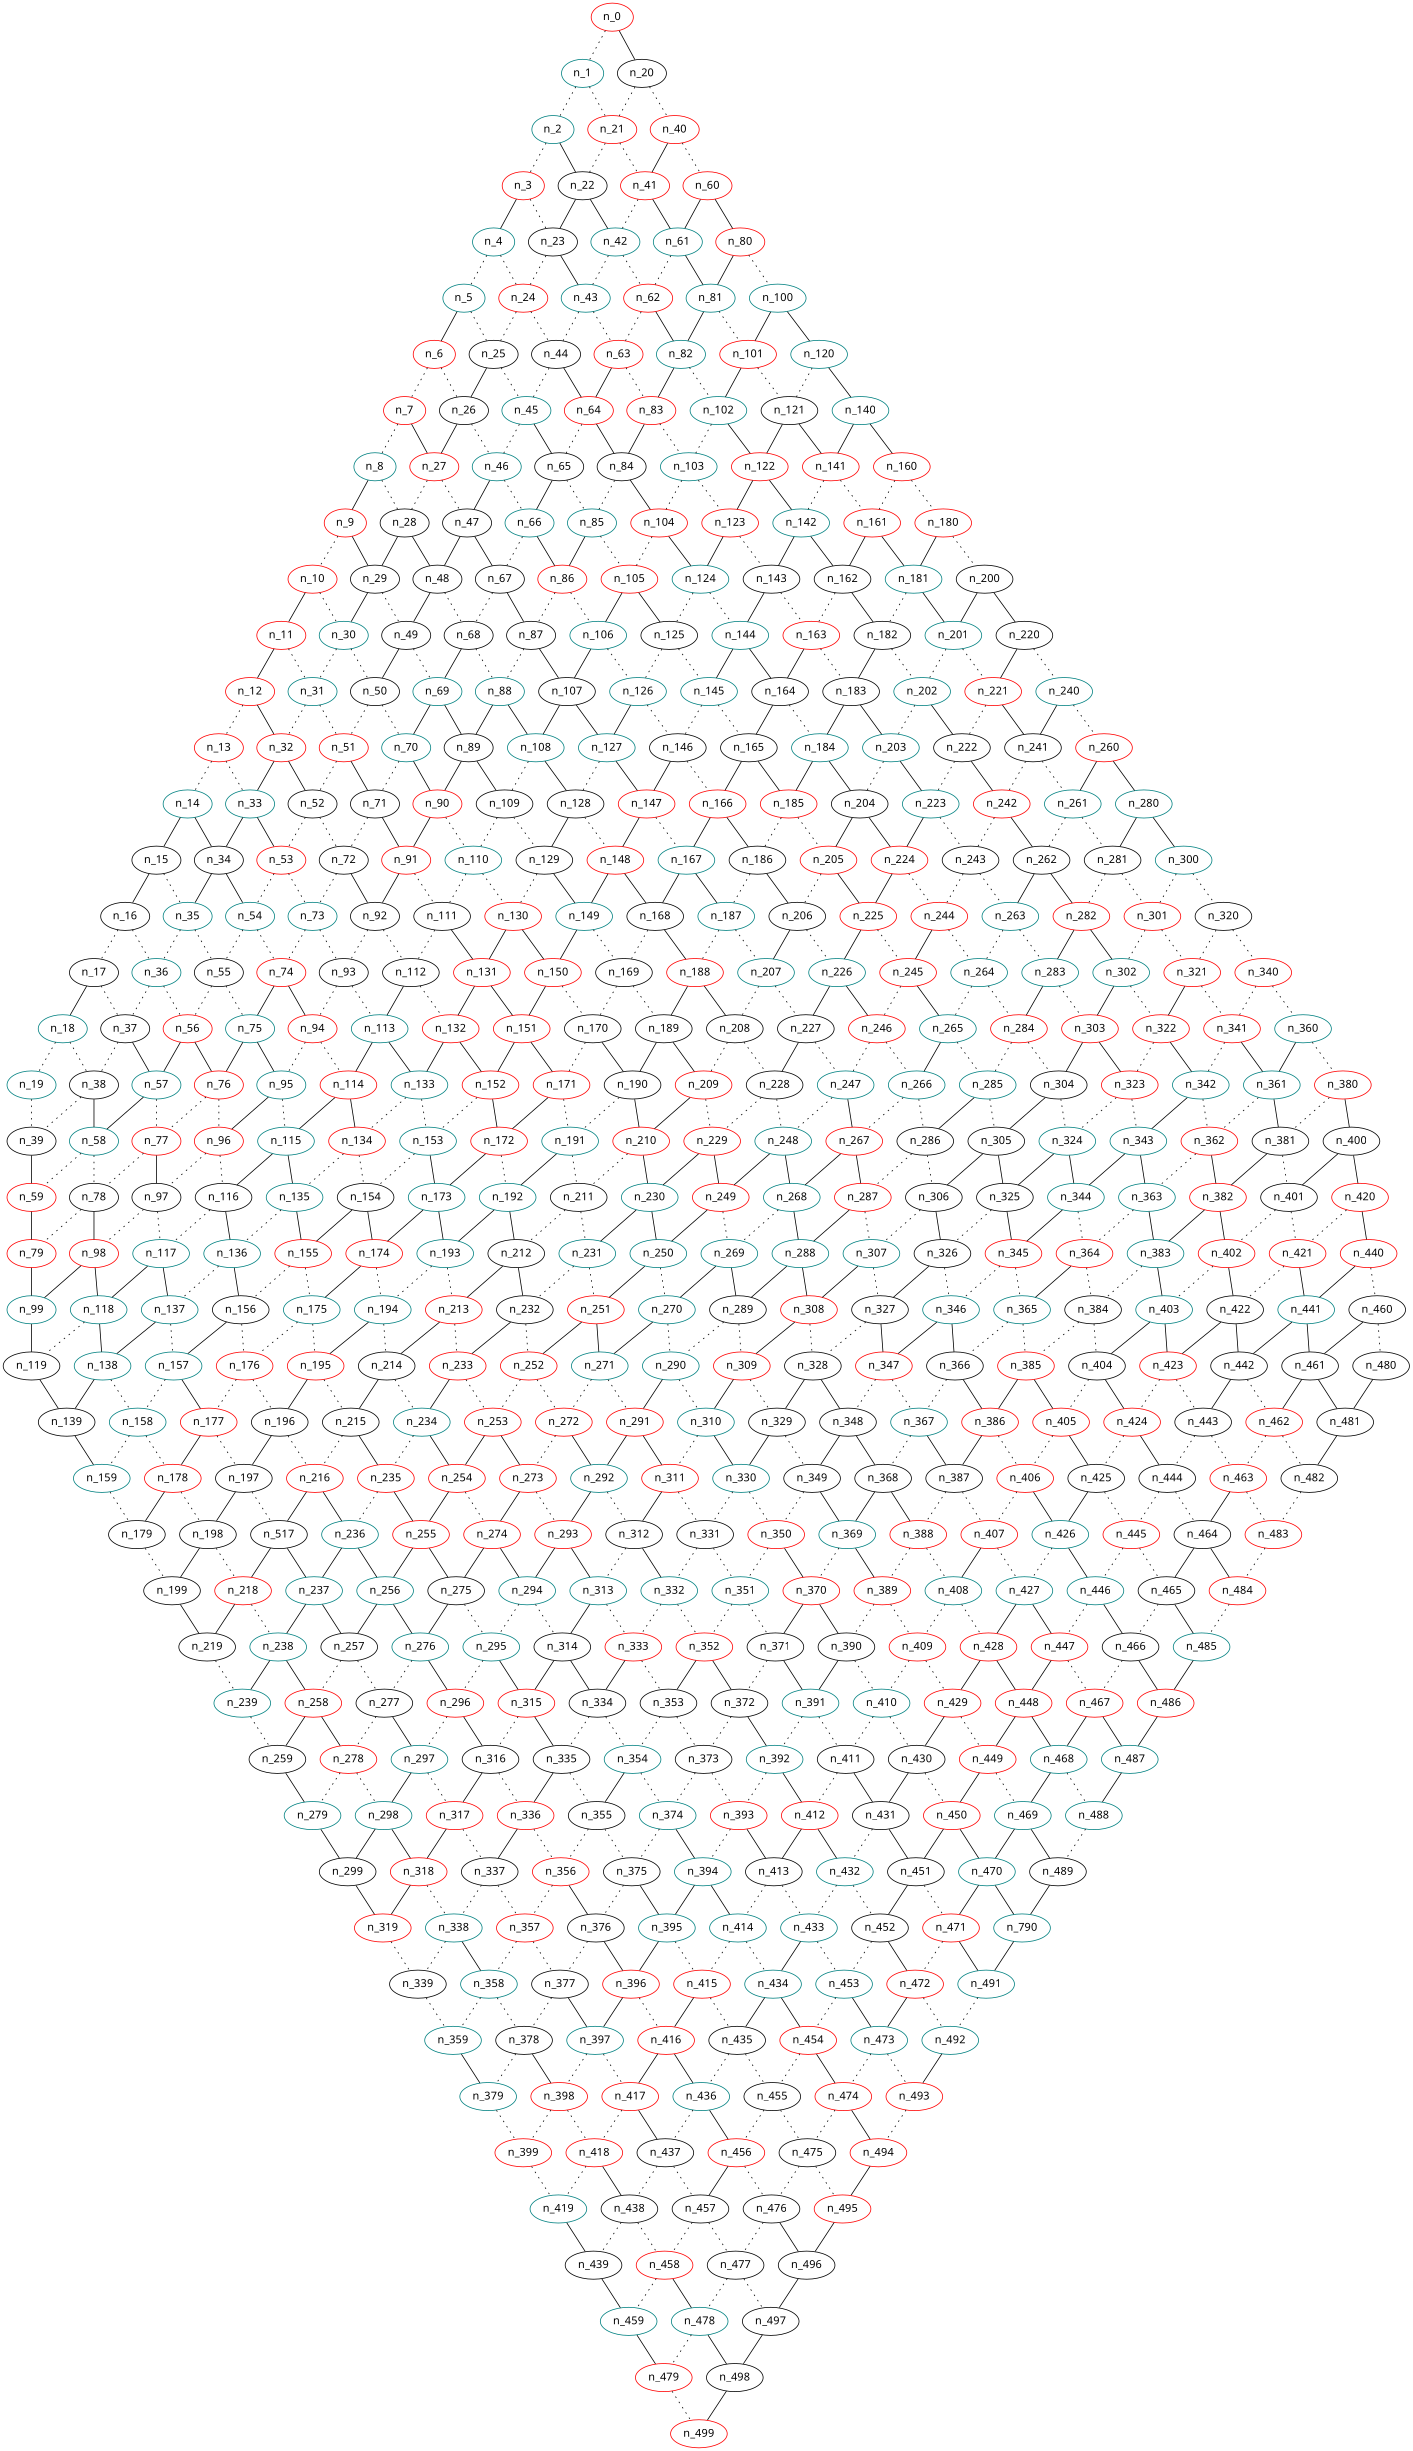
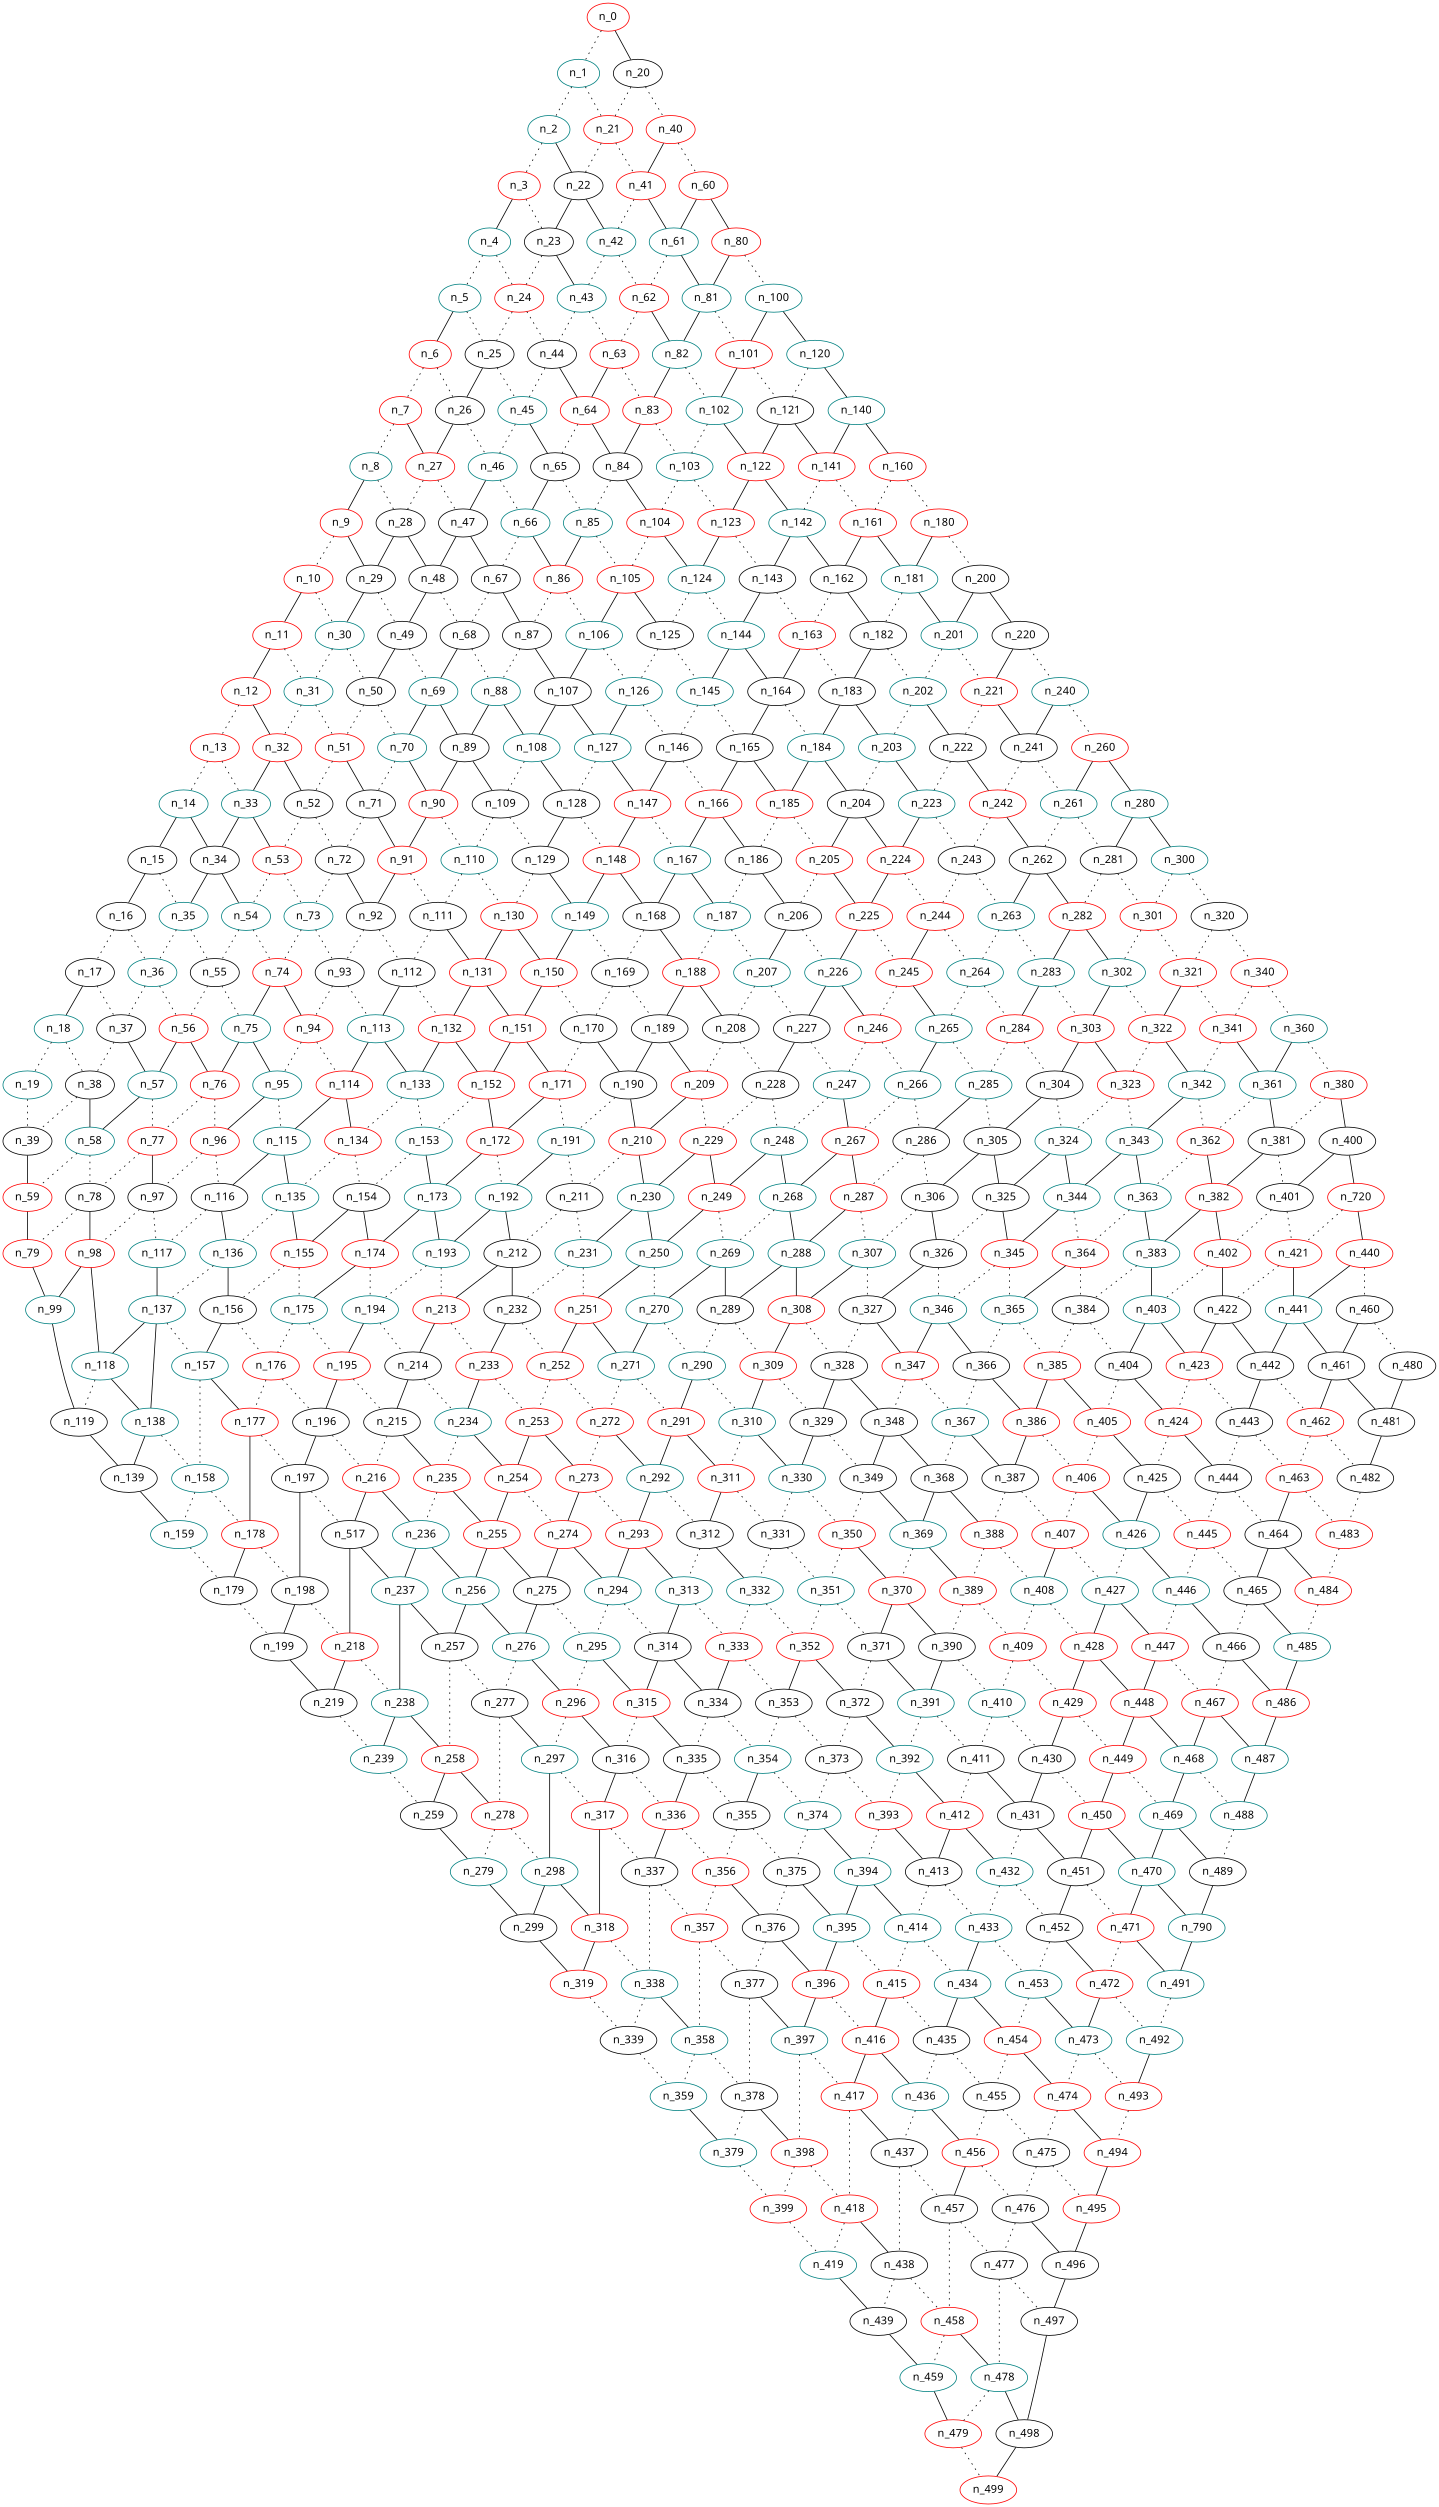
(1360, 1197) -> (1356, 1197)
(130, 1282) -> (129, 1338)
